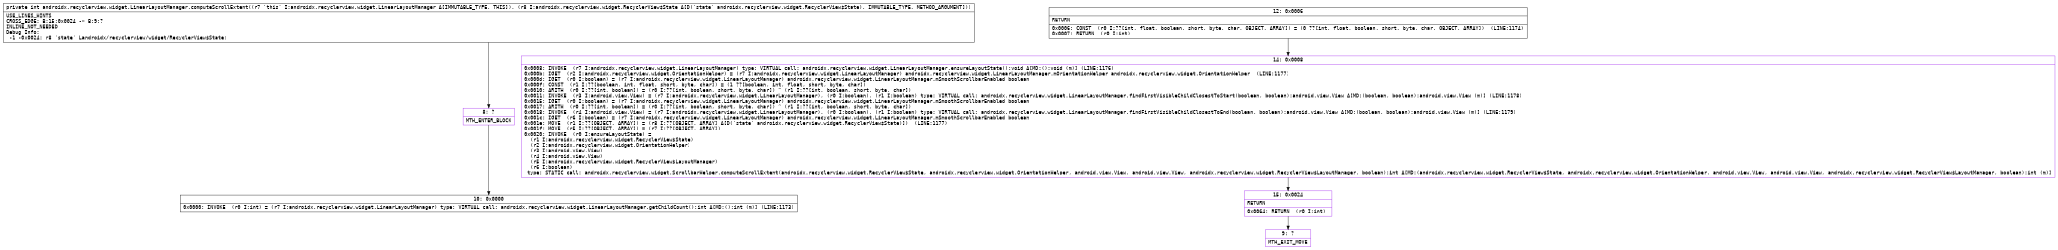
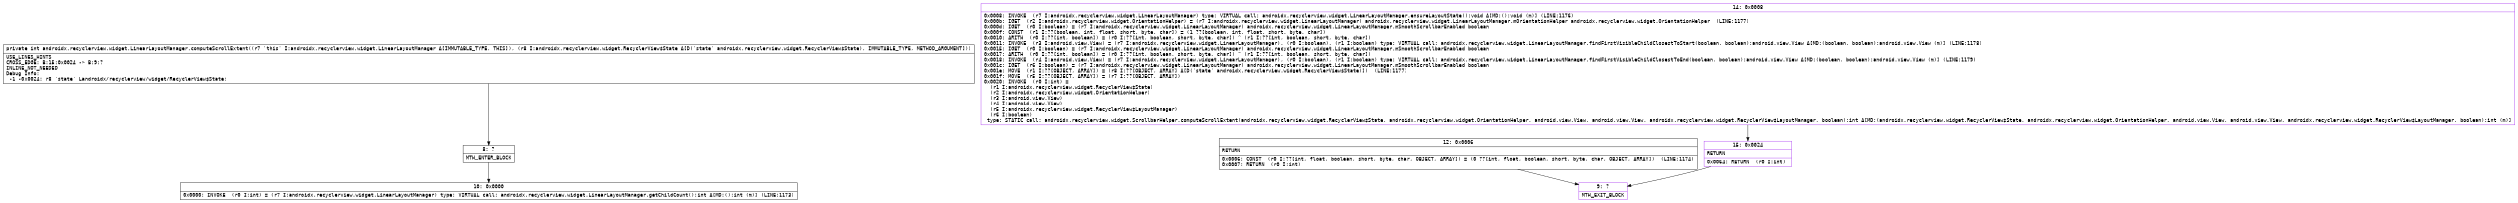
(1288, 45) -> (1546, 177)
(489, 117) -> (489, 154)
(589, 134) -> (1028, 82)
(1288, 242) -> (1603, 195)
